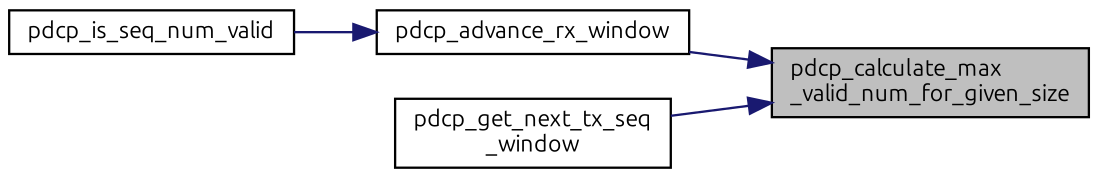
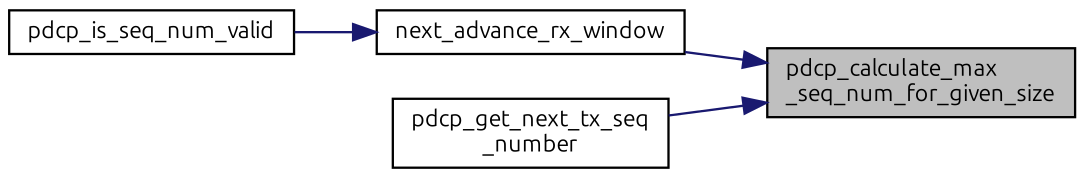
(533, 32) -> (531, 32)
(930, 83) -> (921, 83)
(533, 133) -> (531, 133)
